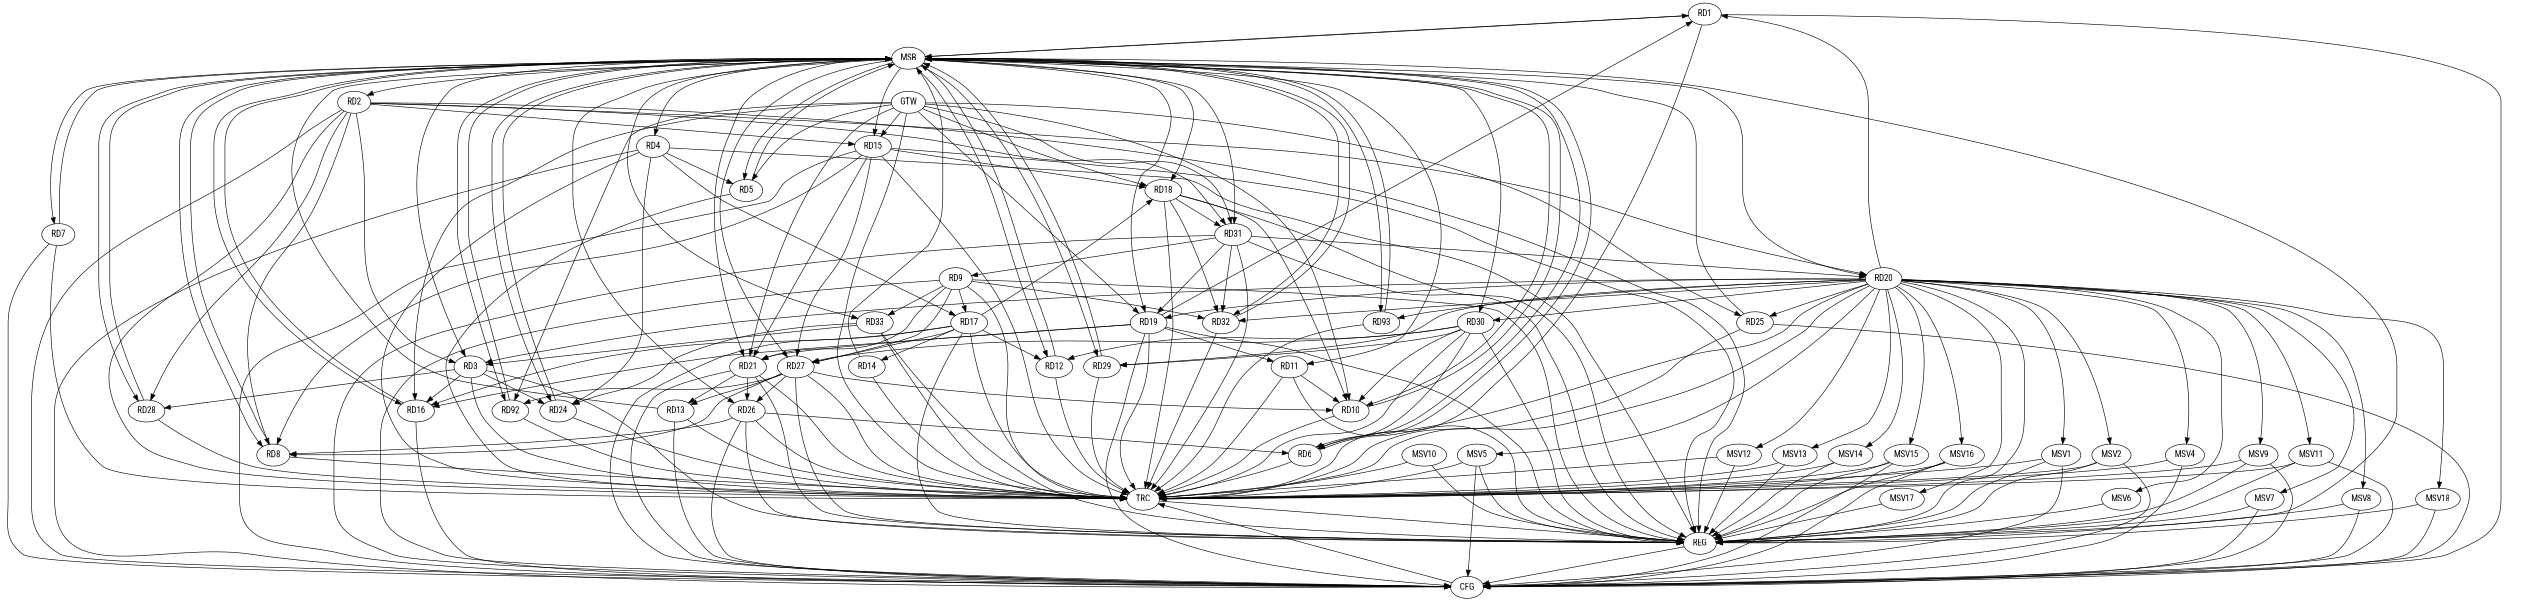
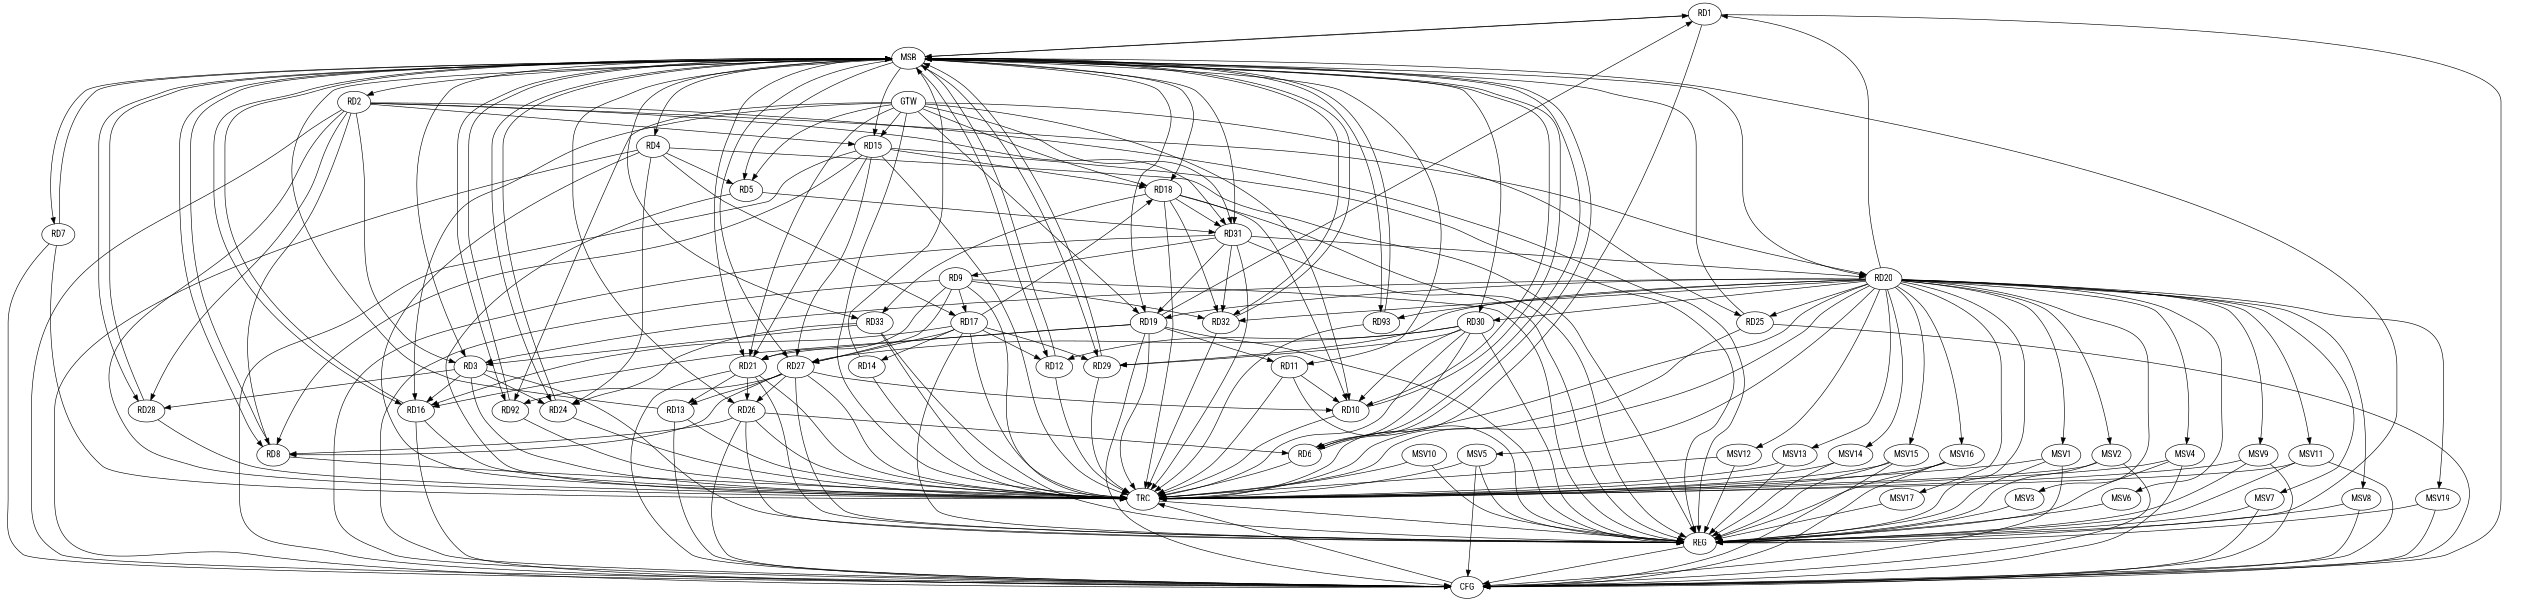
(798, 113) -> (986, 212)
(916, 300) -> (1001, 236)
none -> (764, 489)
none -> (2024, 499)
(2438, 499) -> (2438, 499)
none -> (2063, 505)
(702, 561) -> (1022, 338)
